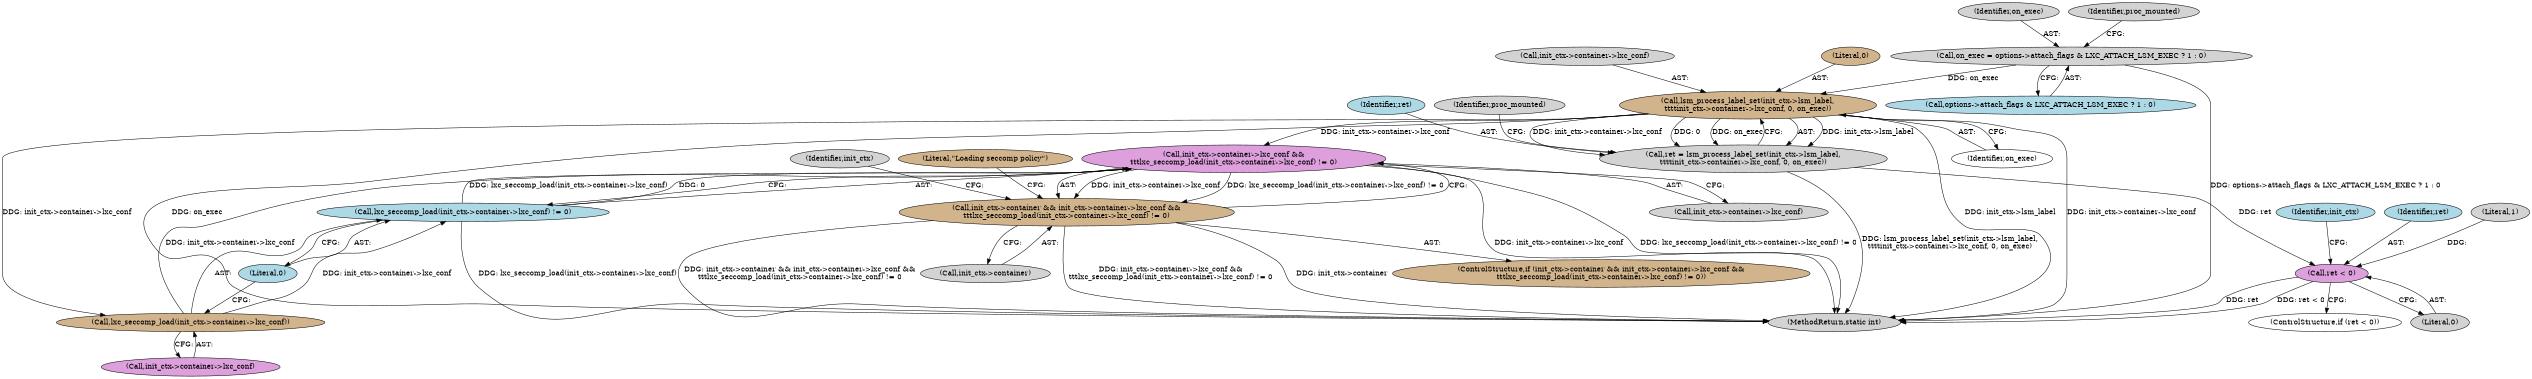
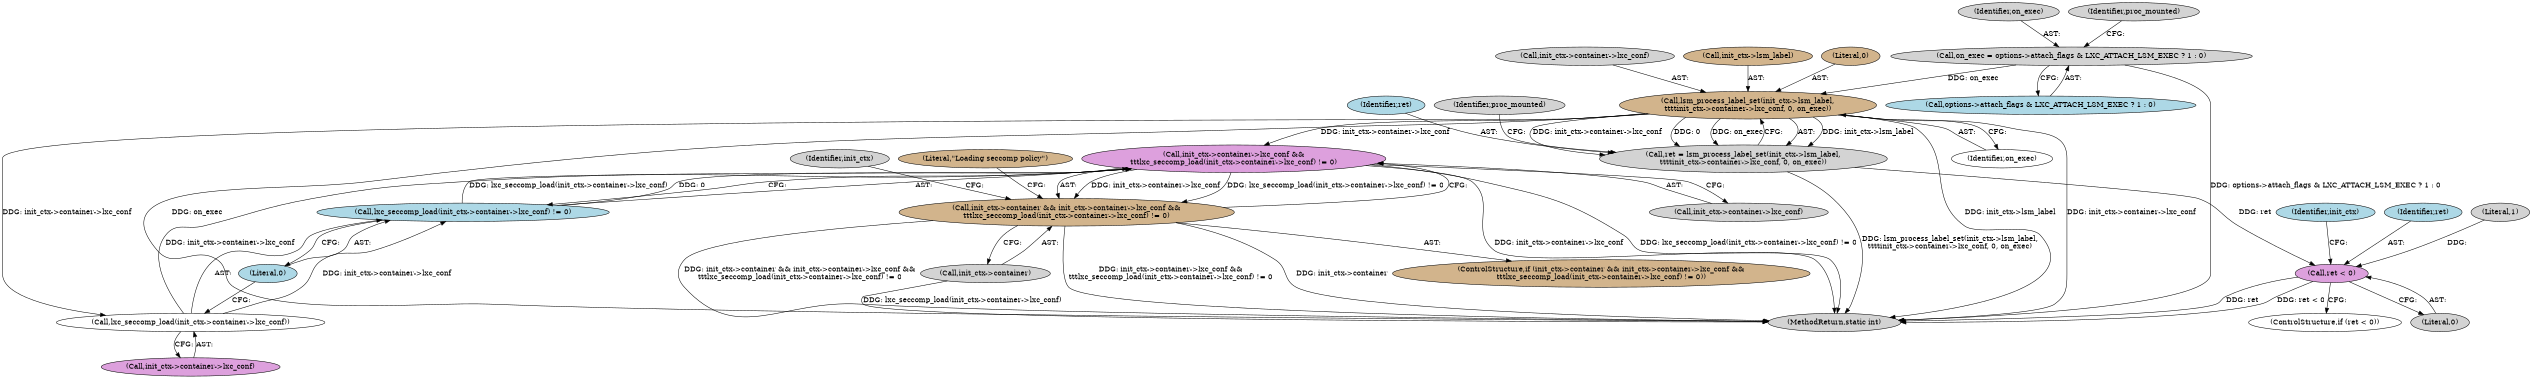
none -> (1748, 56)
(842, 309) -> (1266, 319)
(191, 322) -> (191, 322)
